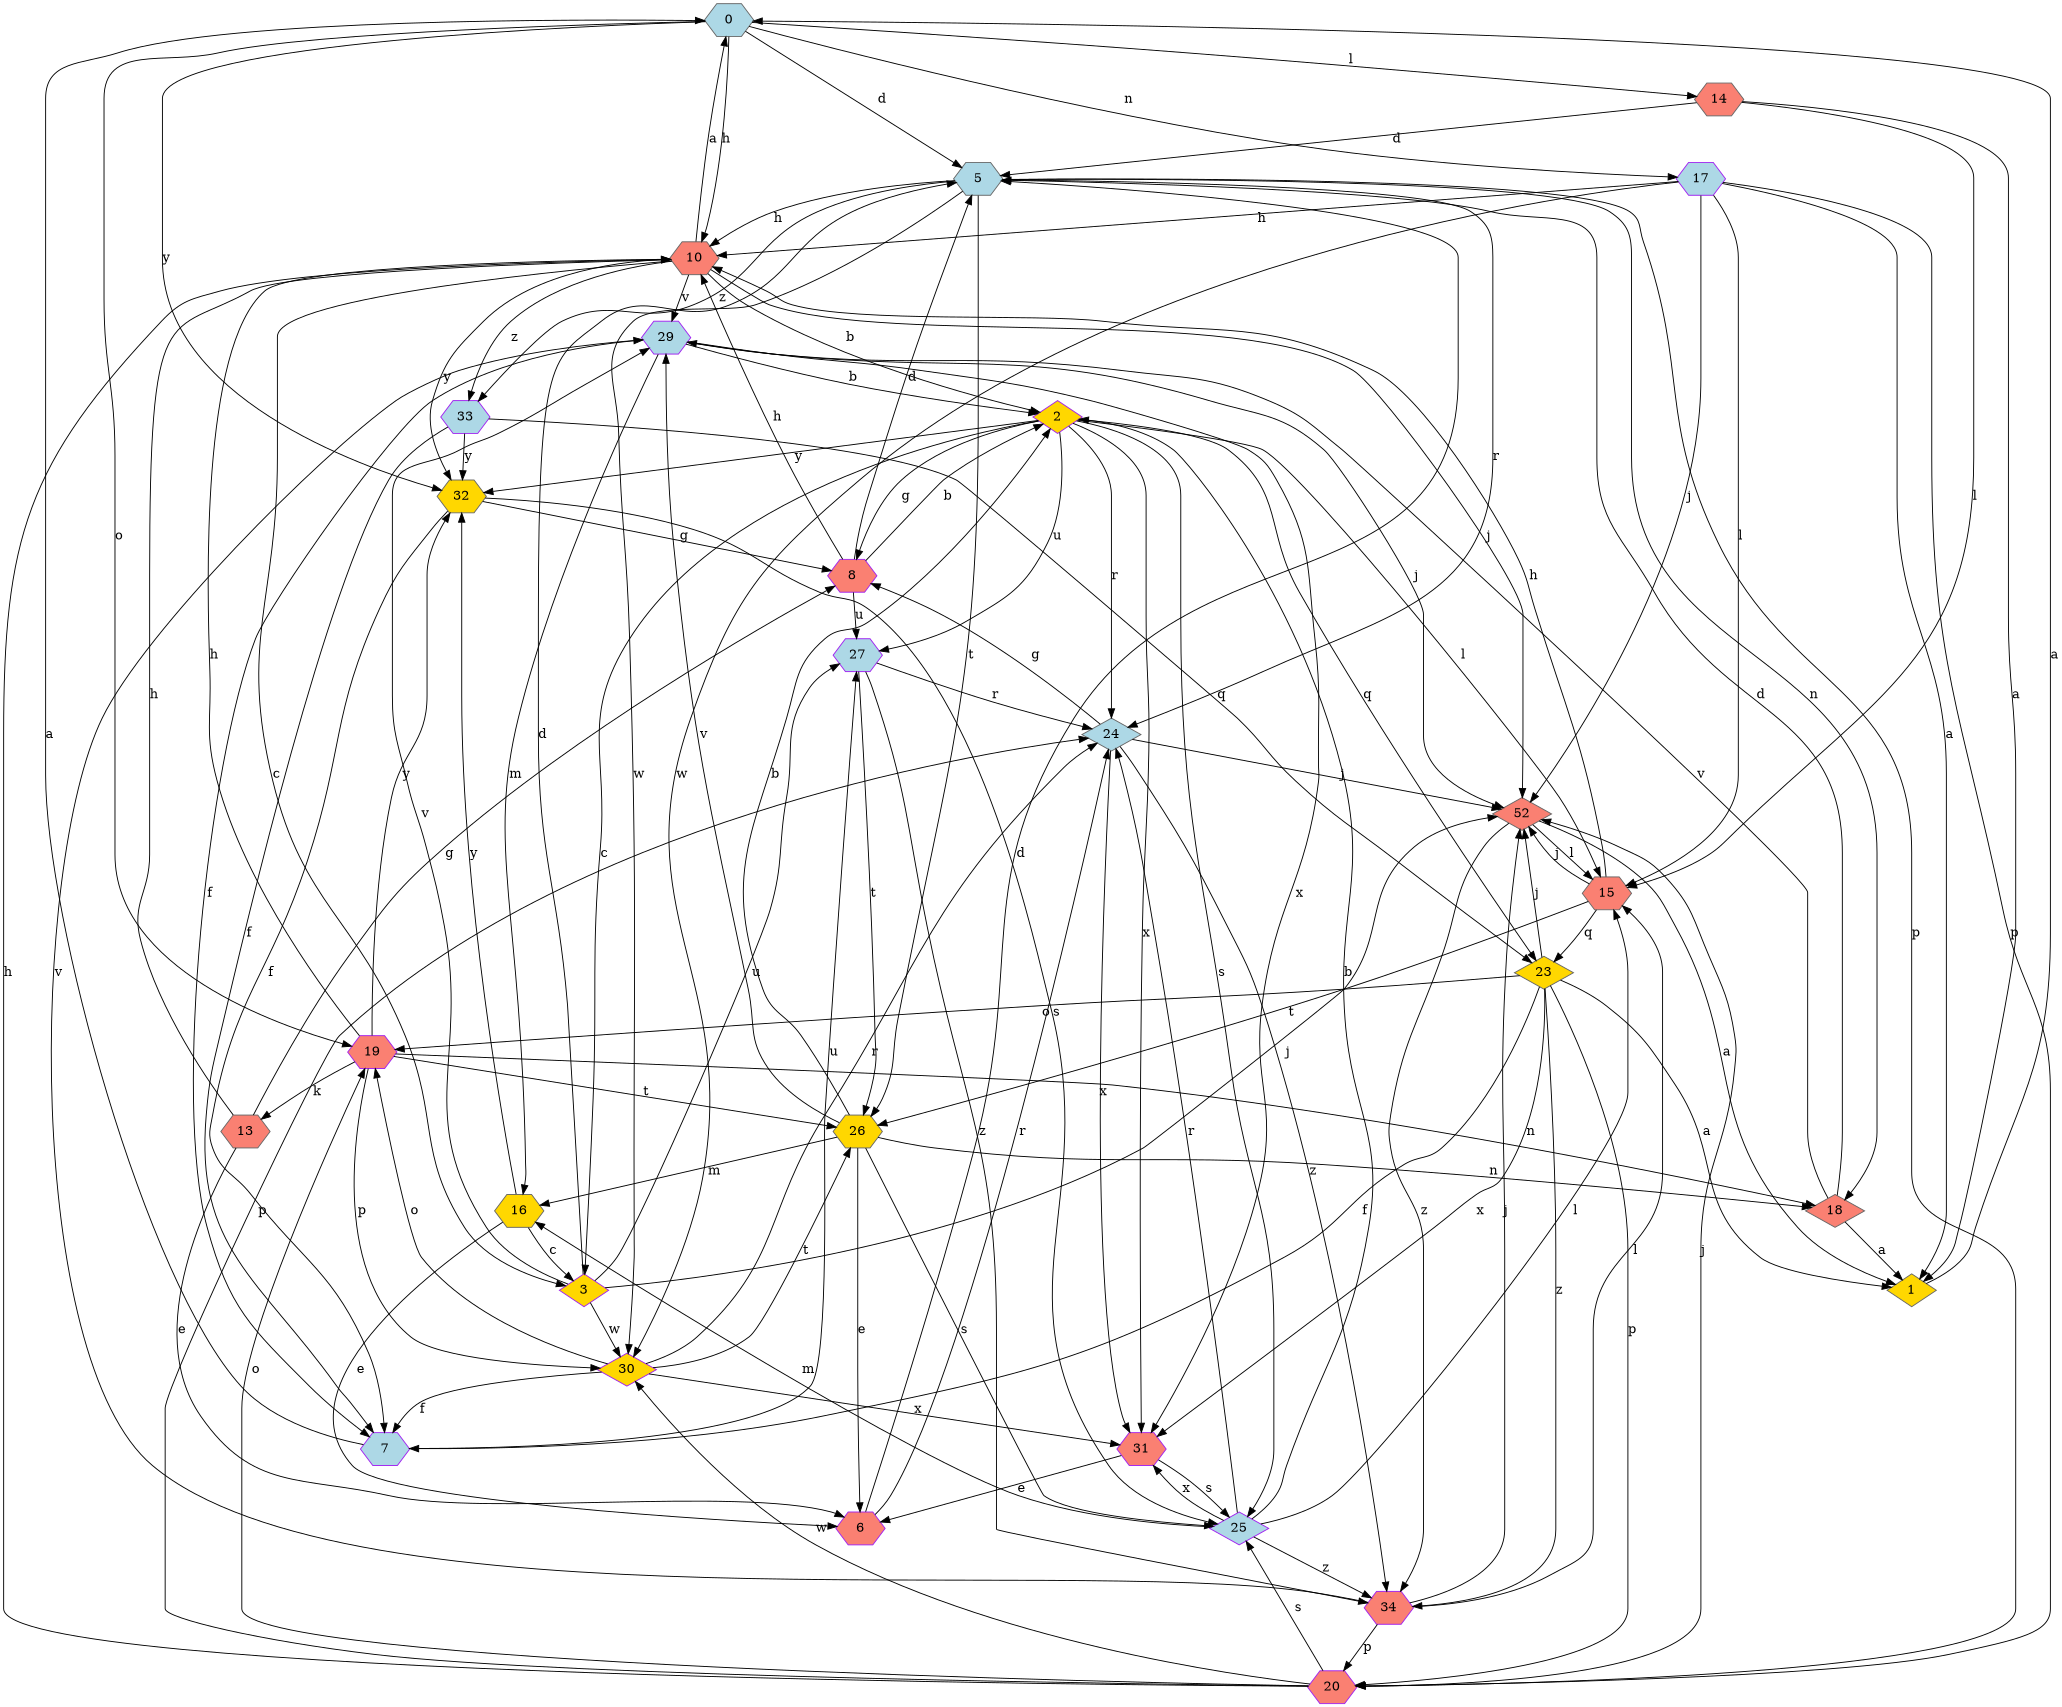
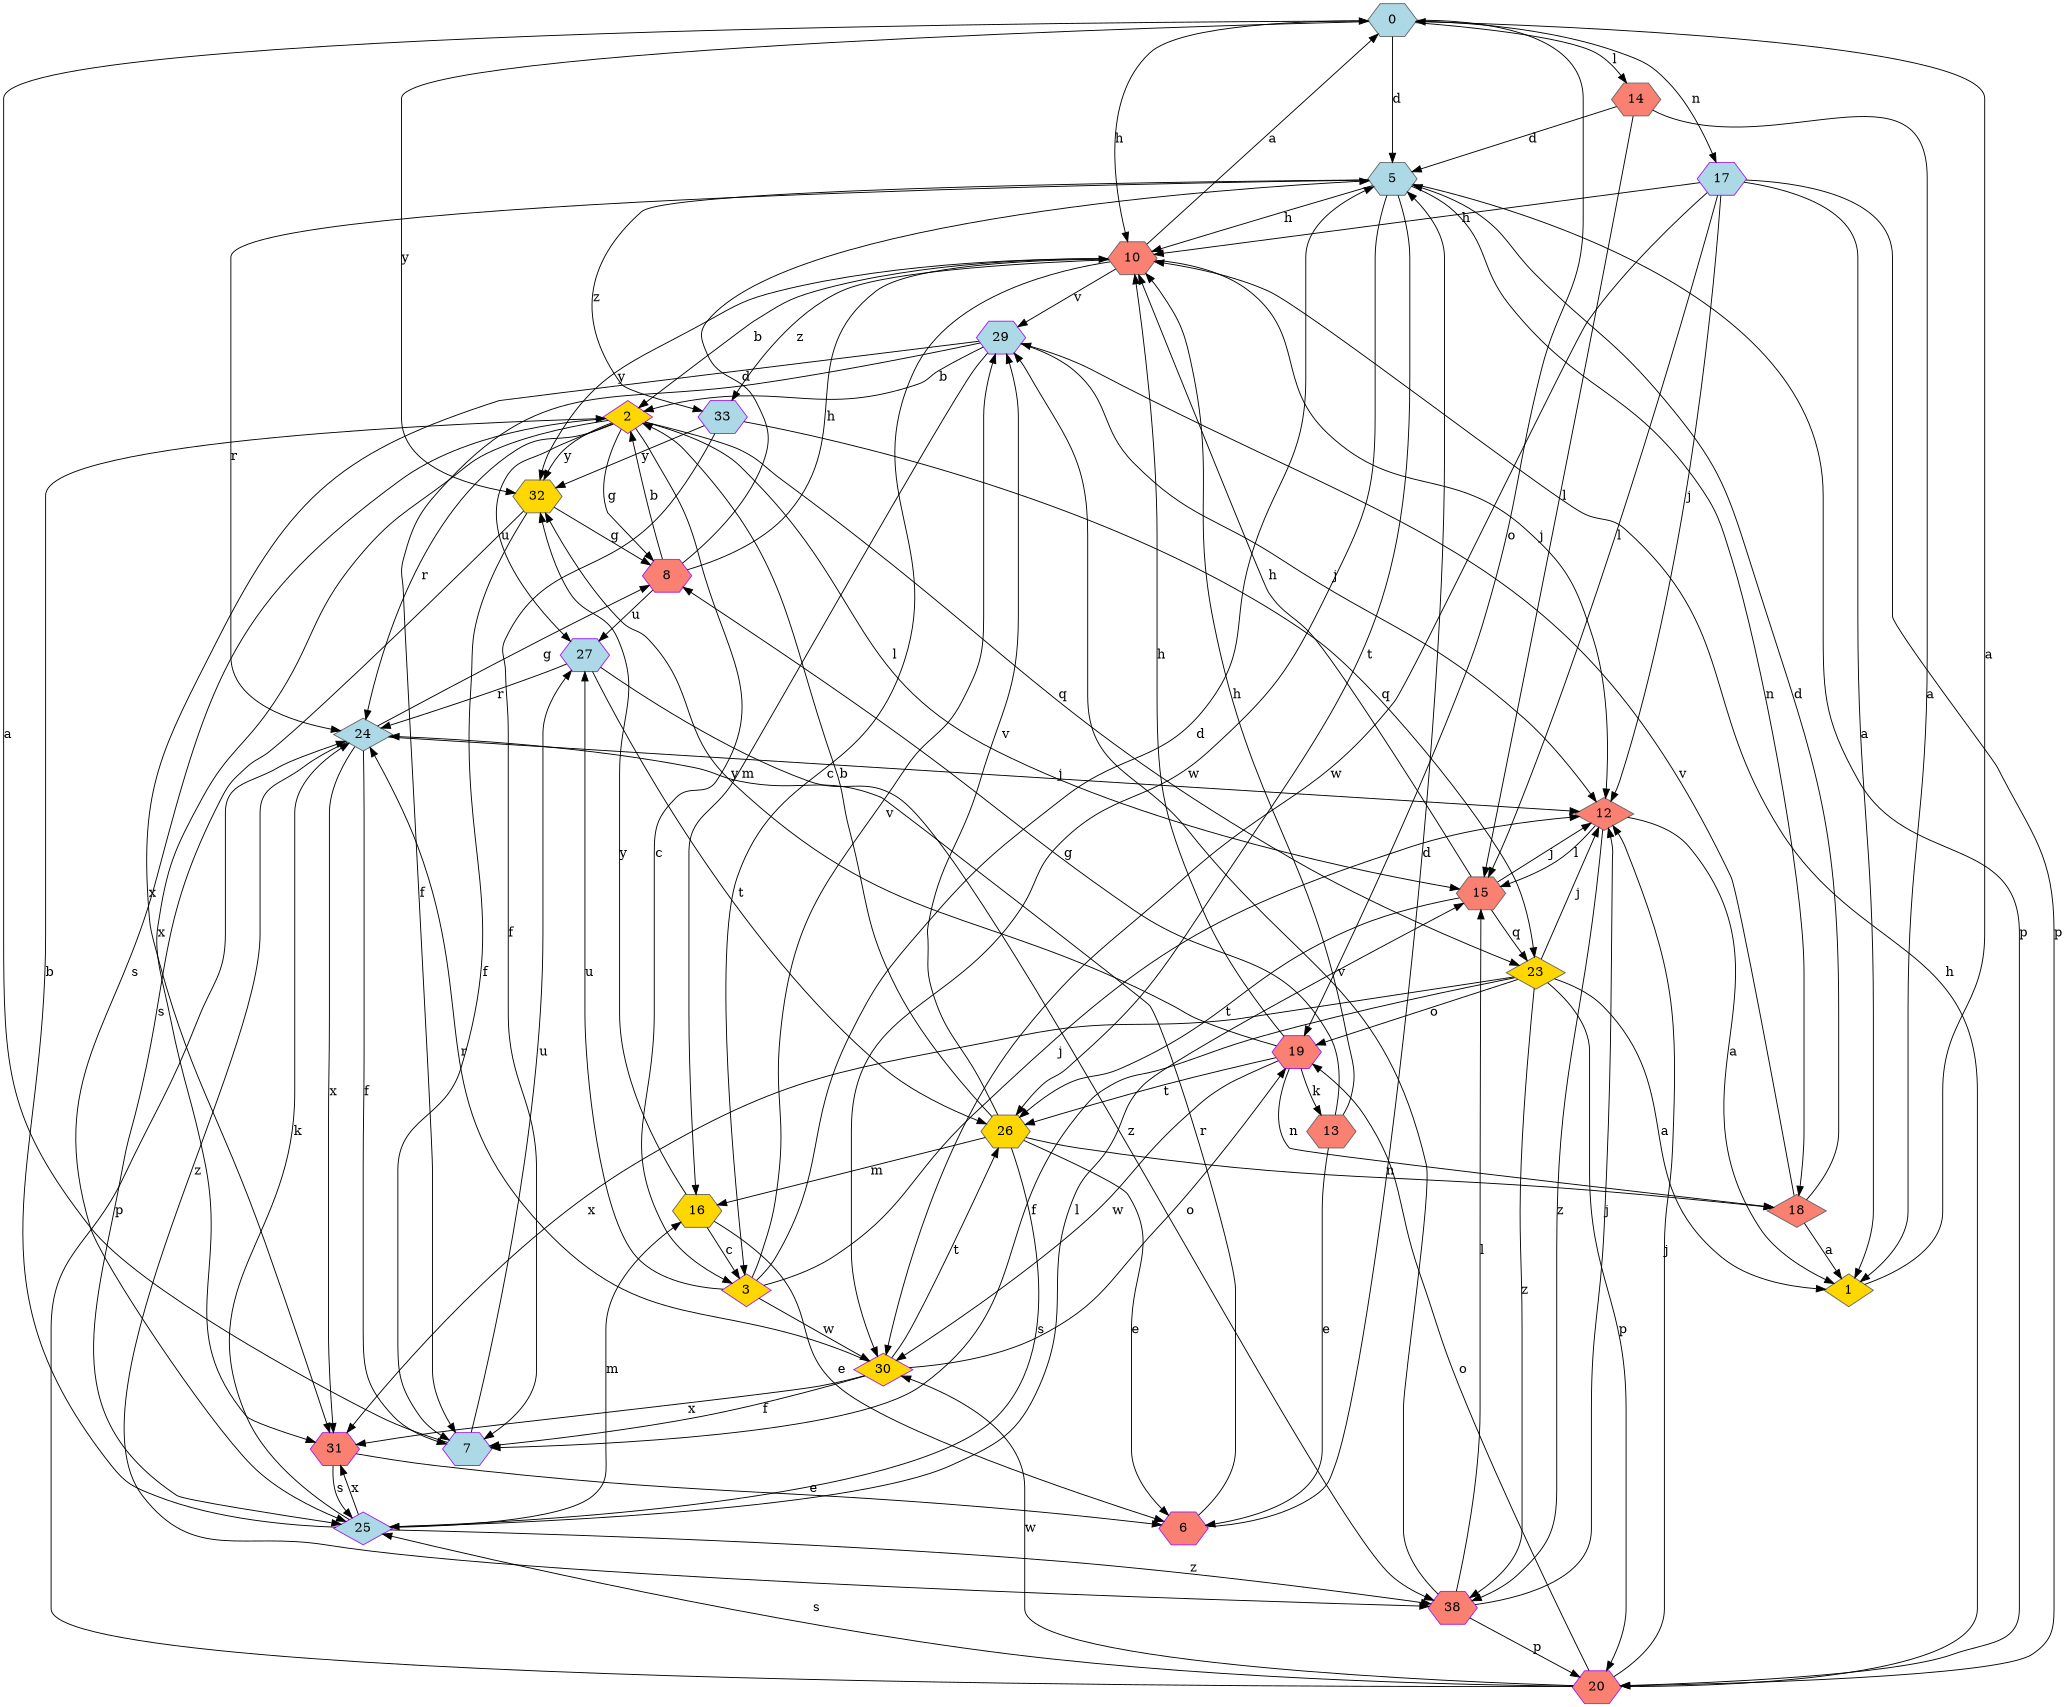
(1522, 814) -> (1604, 814)
none -> (364, 1113)
(1191, 1132) -> (298, 1132)
(362, 1211) -> (1118, 1211)
(1389, 1608) -> (1453, 1608)
